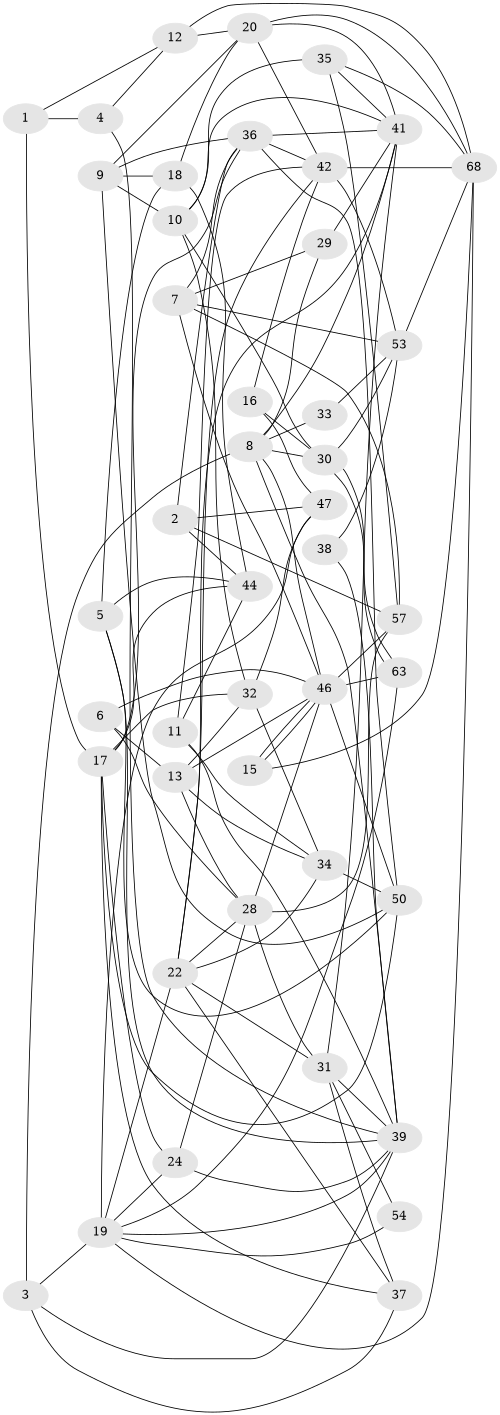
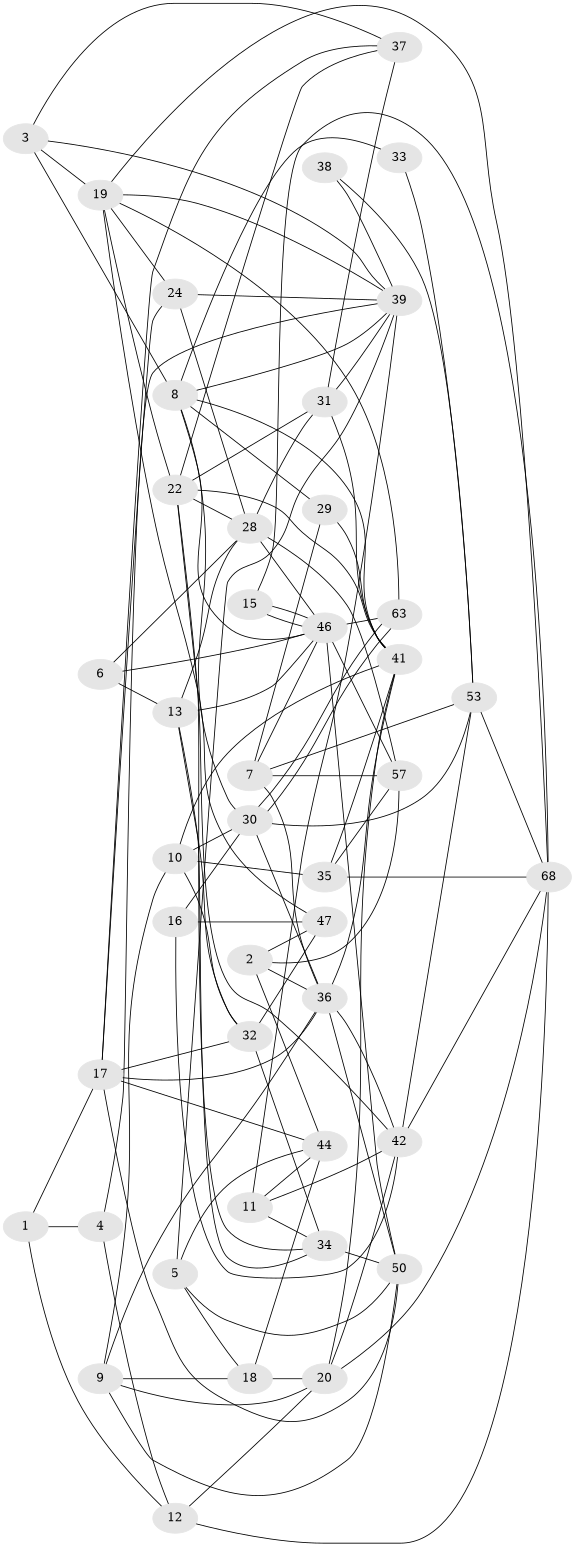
none -> (287, 909)
(399, 1217) -> none
